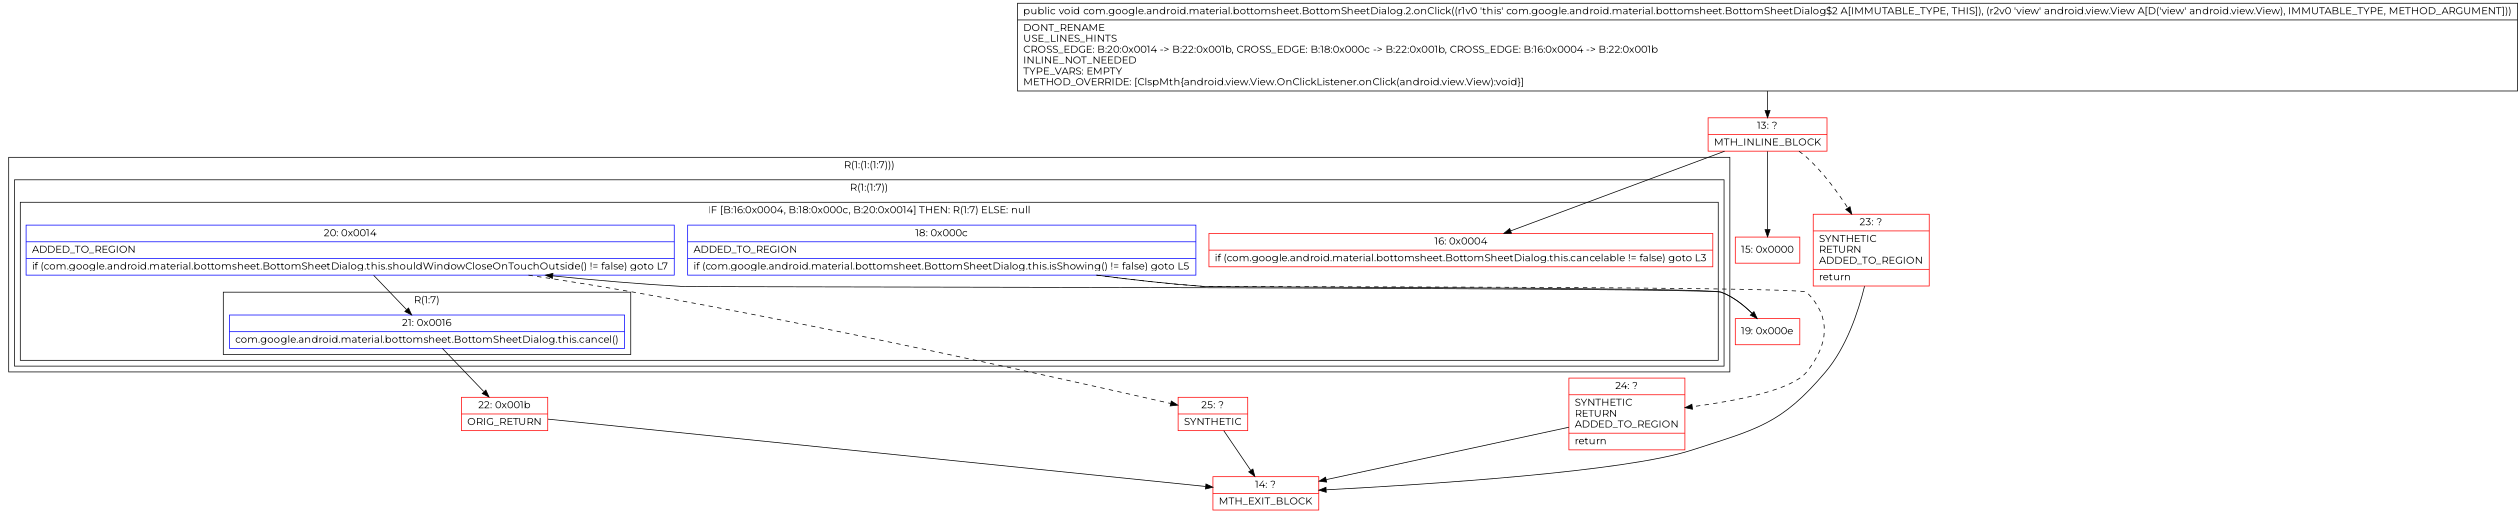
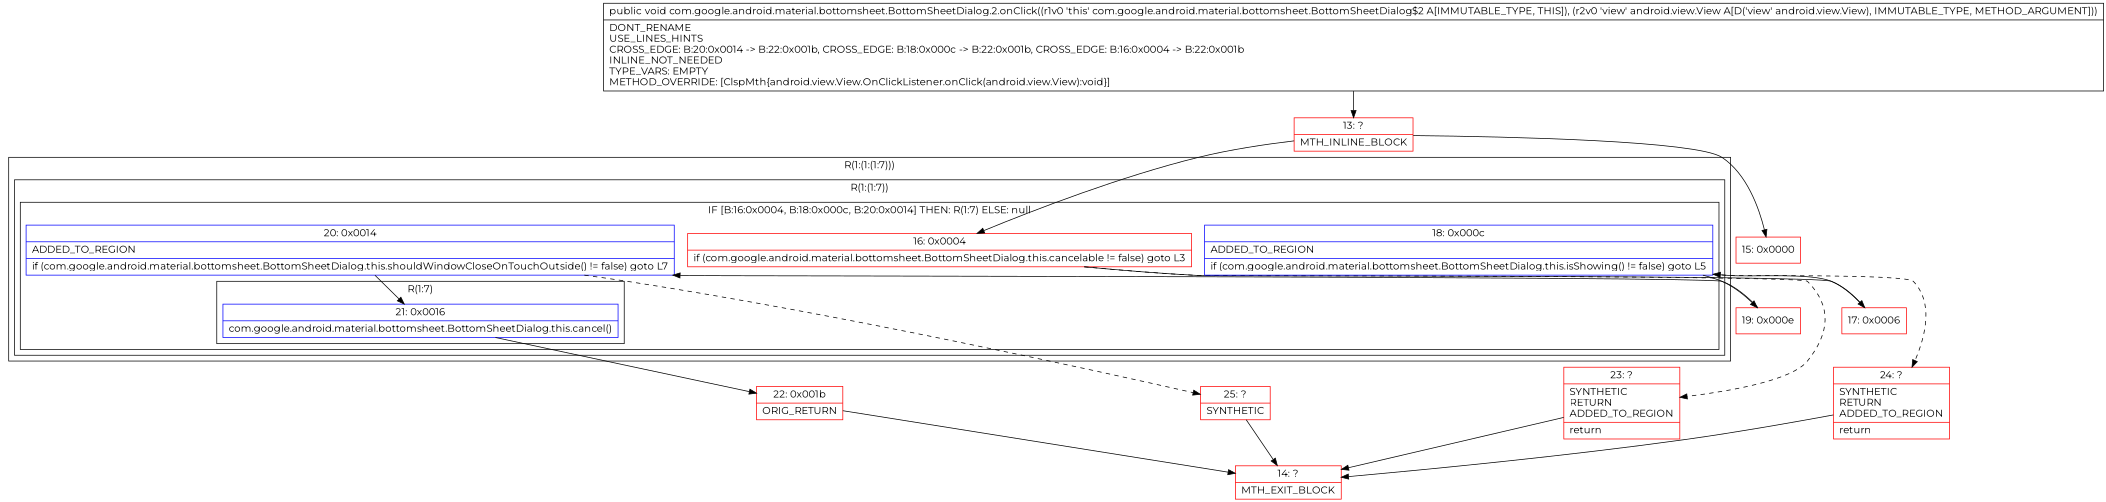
(1826, 178) -> (1554, 277)
none -> (1874, 321)
